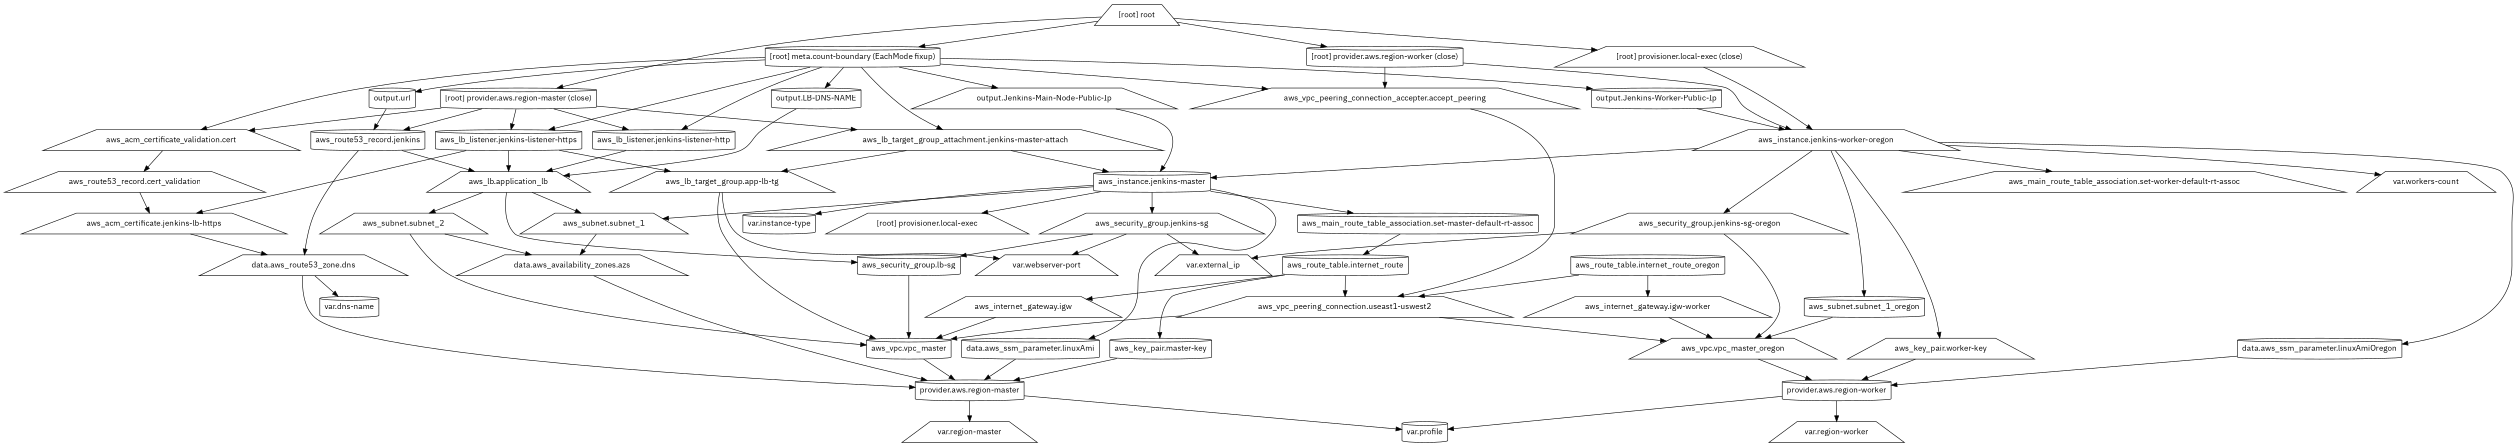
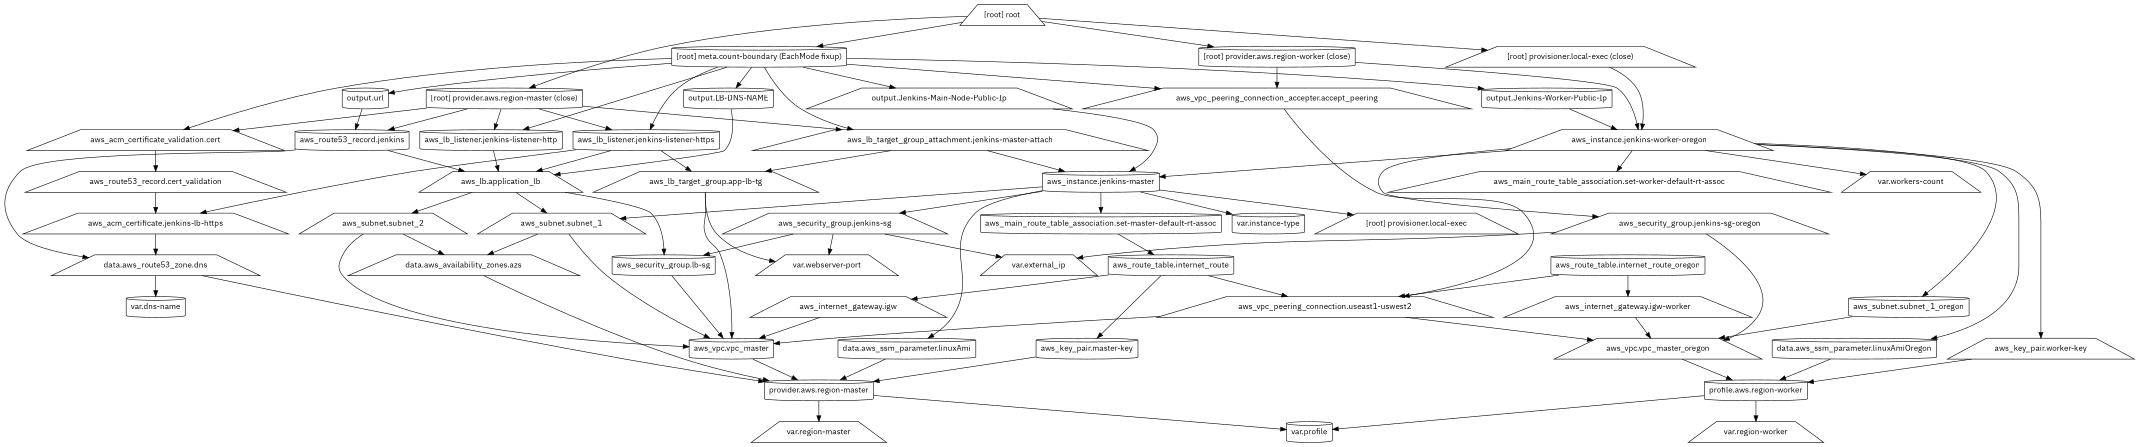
none -> (630, 293)
(1837, 390) -> (1756, 390)
